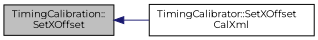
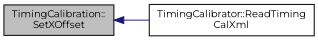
(232, 20) -> (232, 20)
